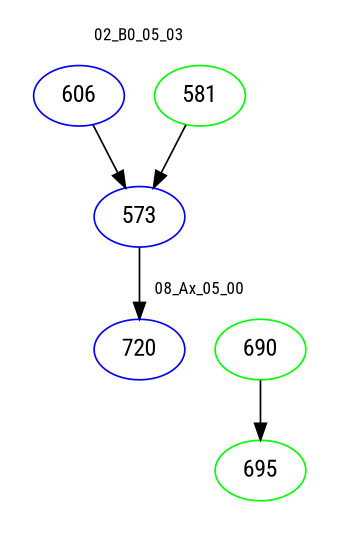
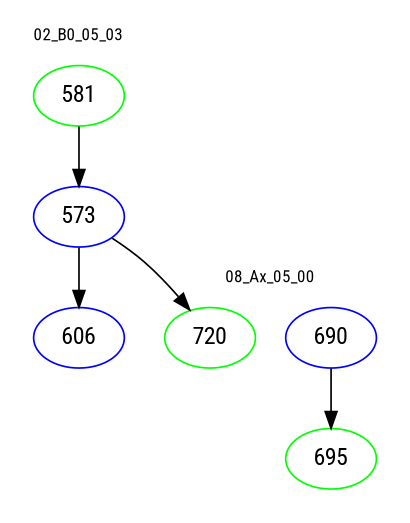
(105, 149) -> (79, 269)
(139, 350) -> (210, 338)
(260, 350) -> (331, 338)
